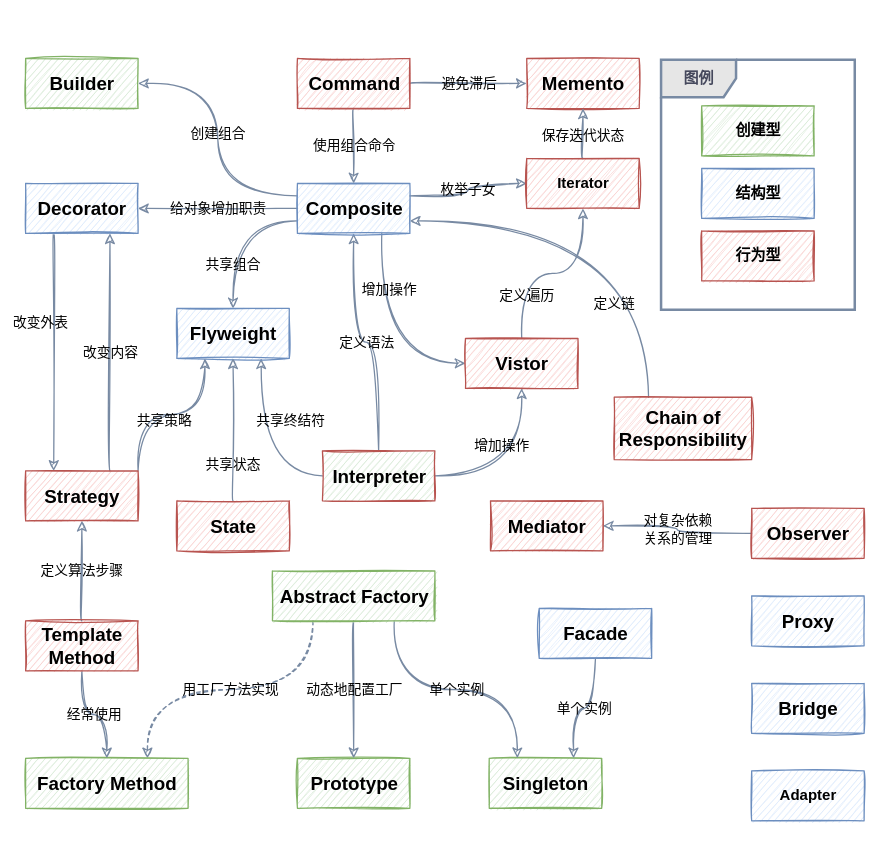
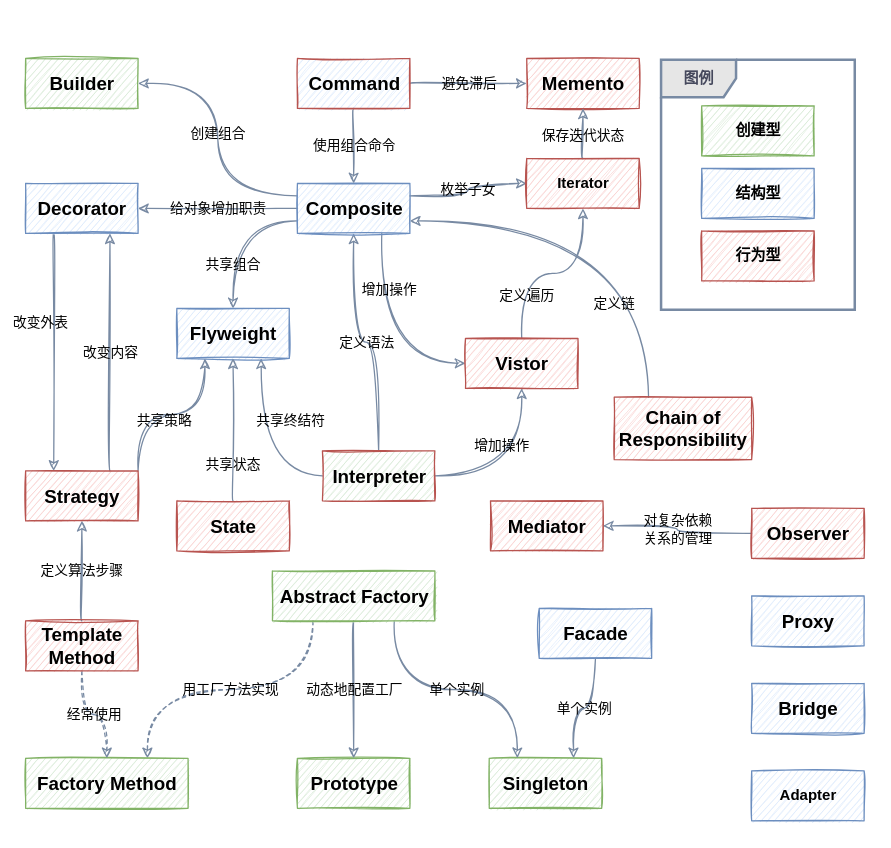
(354, 83) -> (354, 83)
(90, 713) -> (90, 713)
